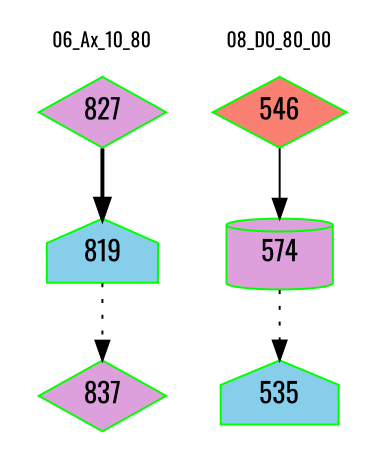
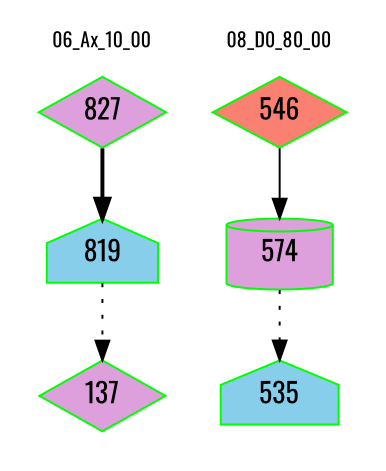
(102, 42) -> (102, 42)
(102, 396) -> (102, 396)
